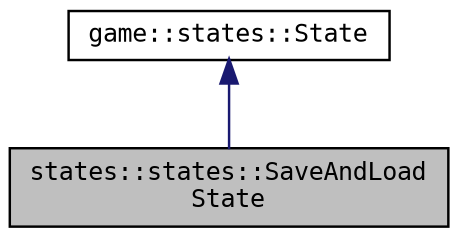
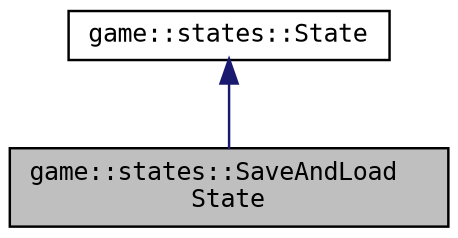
(229, 187) -> (229, 187)
